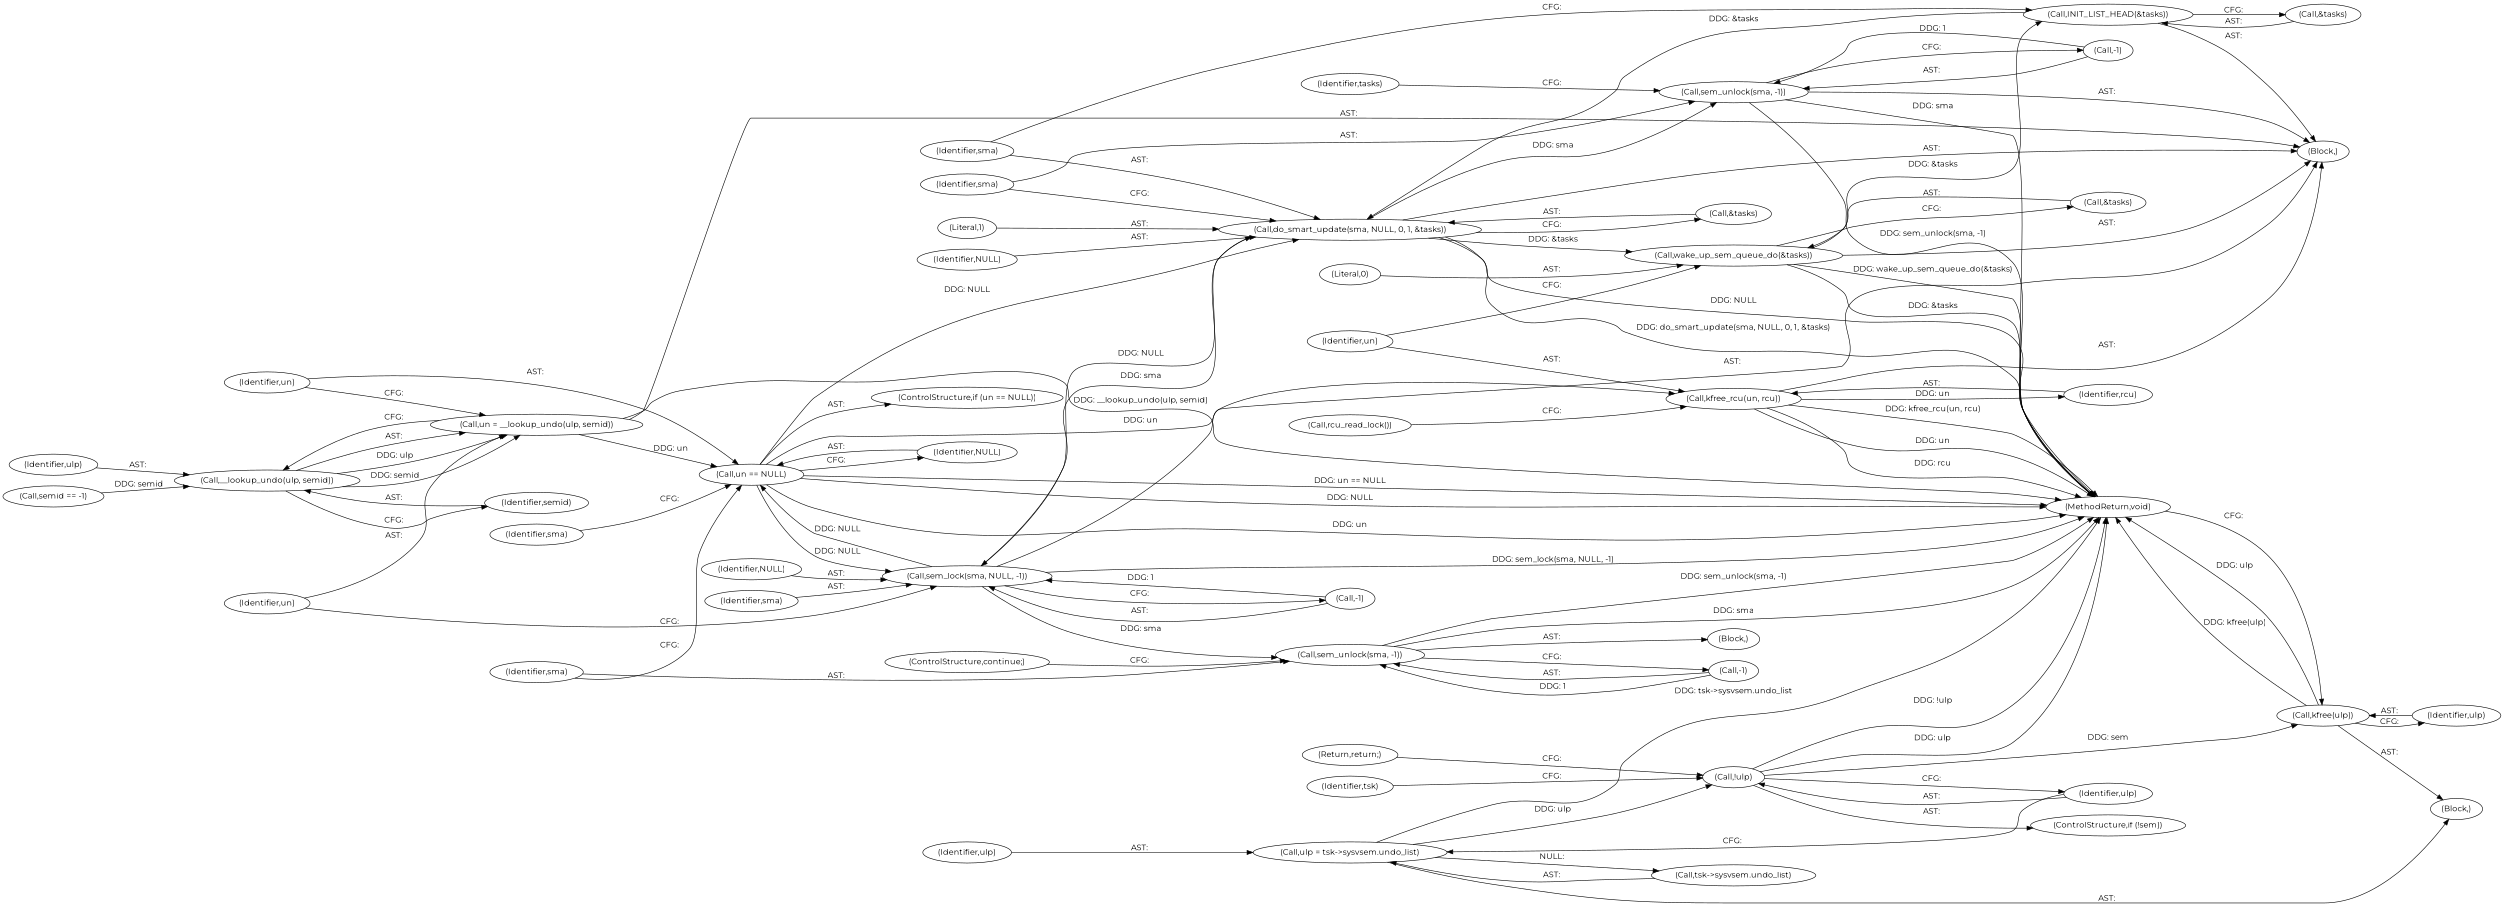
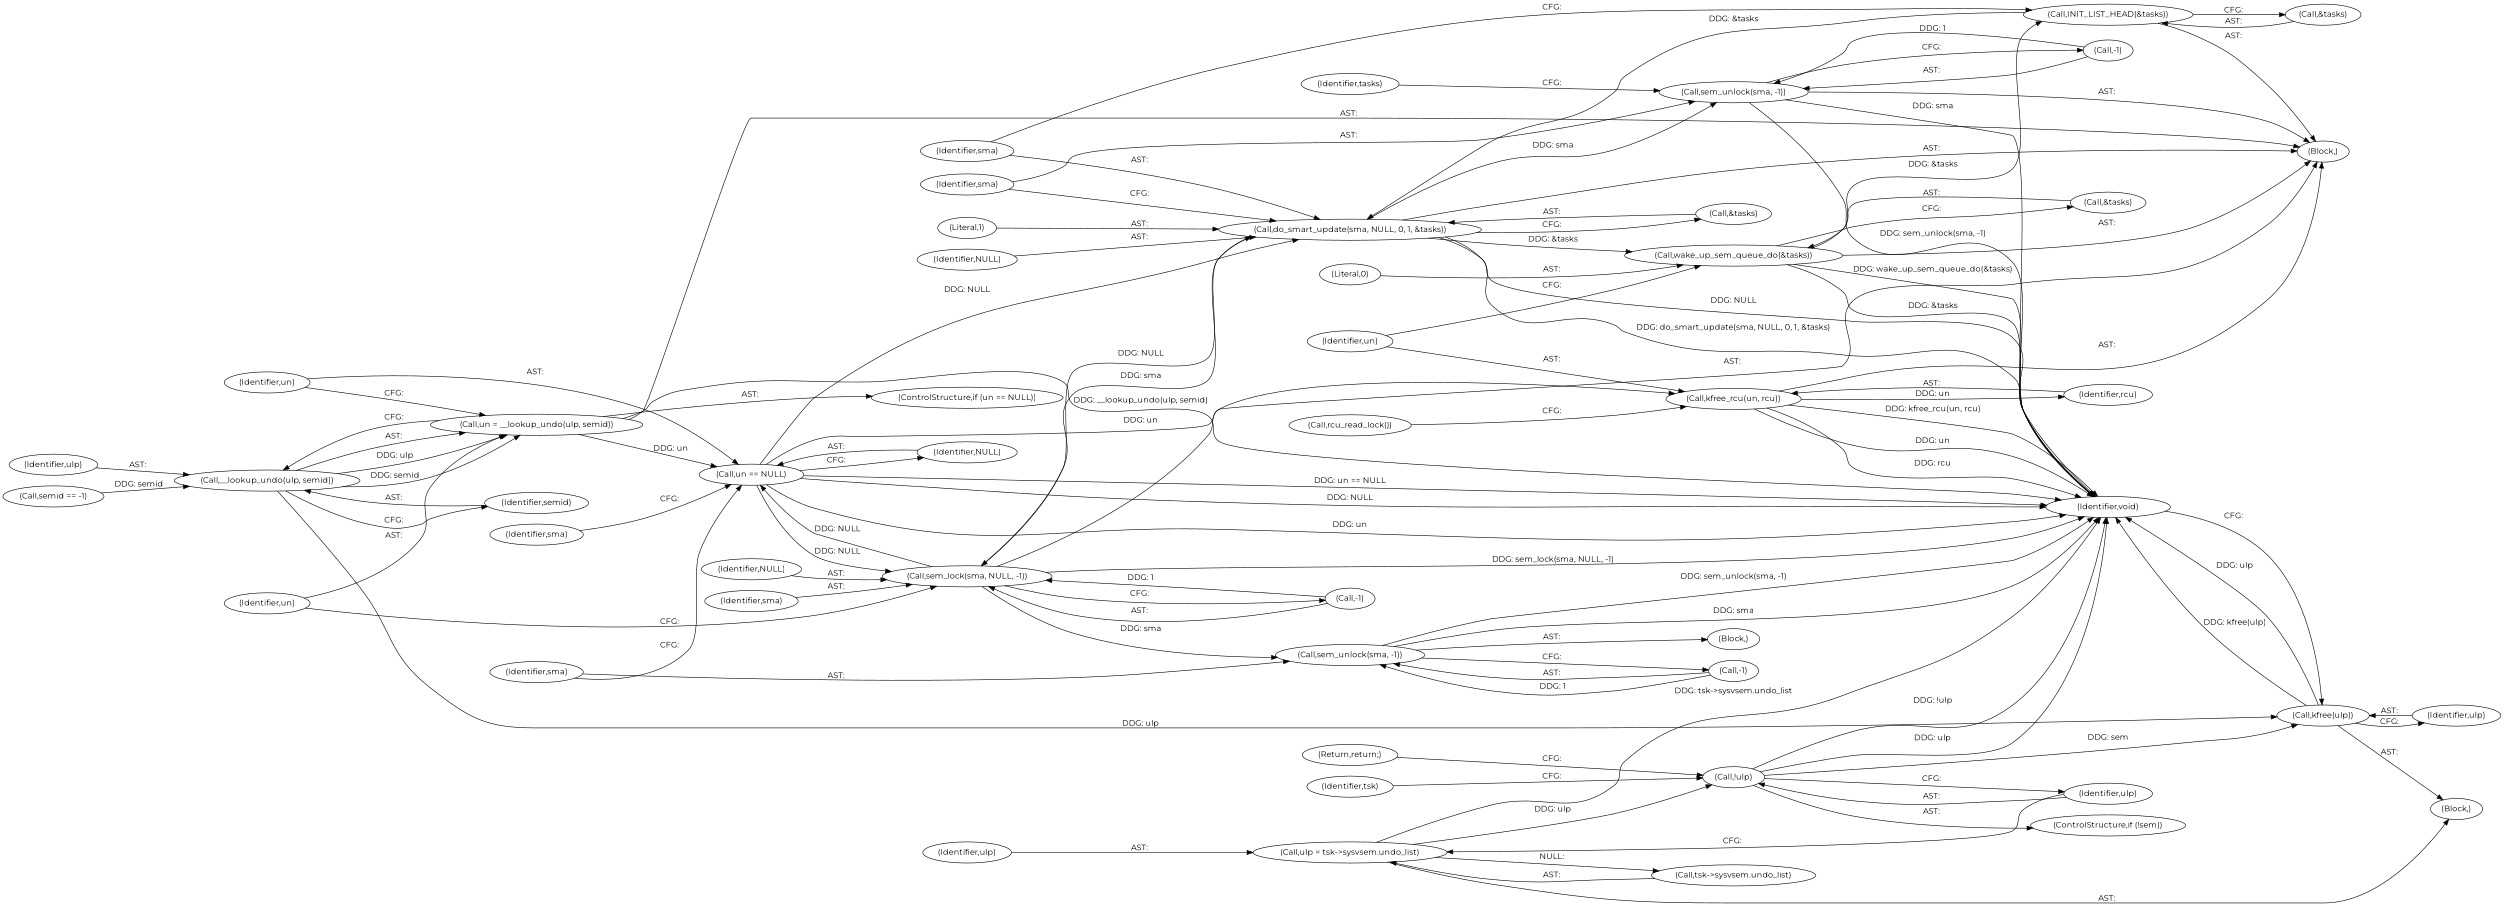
(815, 419) -> (734, 403)
(2108, 507) -> (2108, 507)
(967, 662) -> none
none -> (1220, 728)
